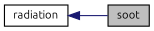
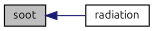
(94, 16) -> (71, 16)
